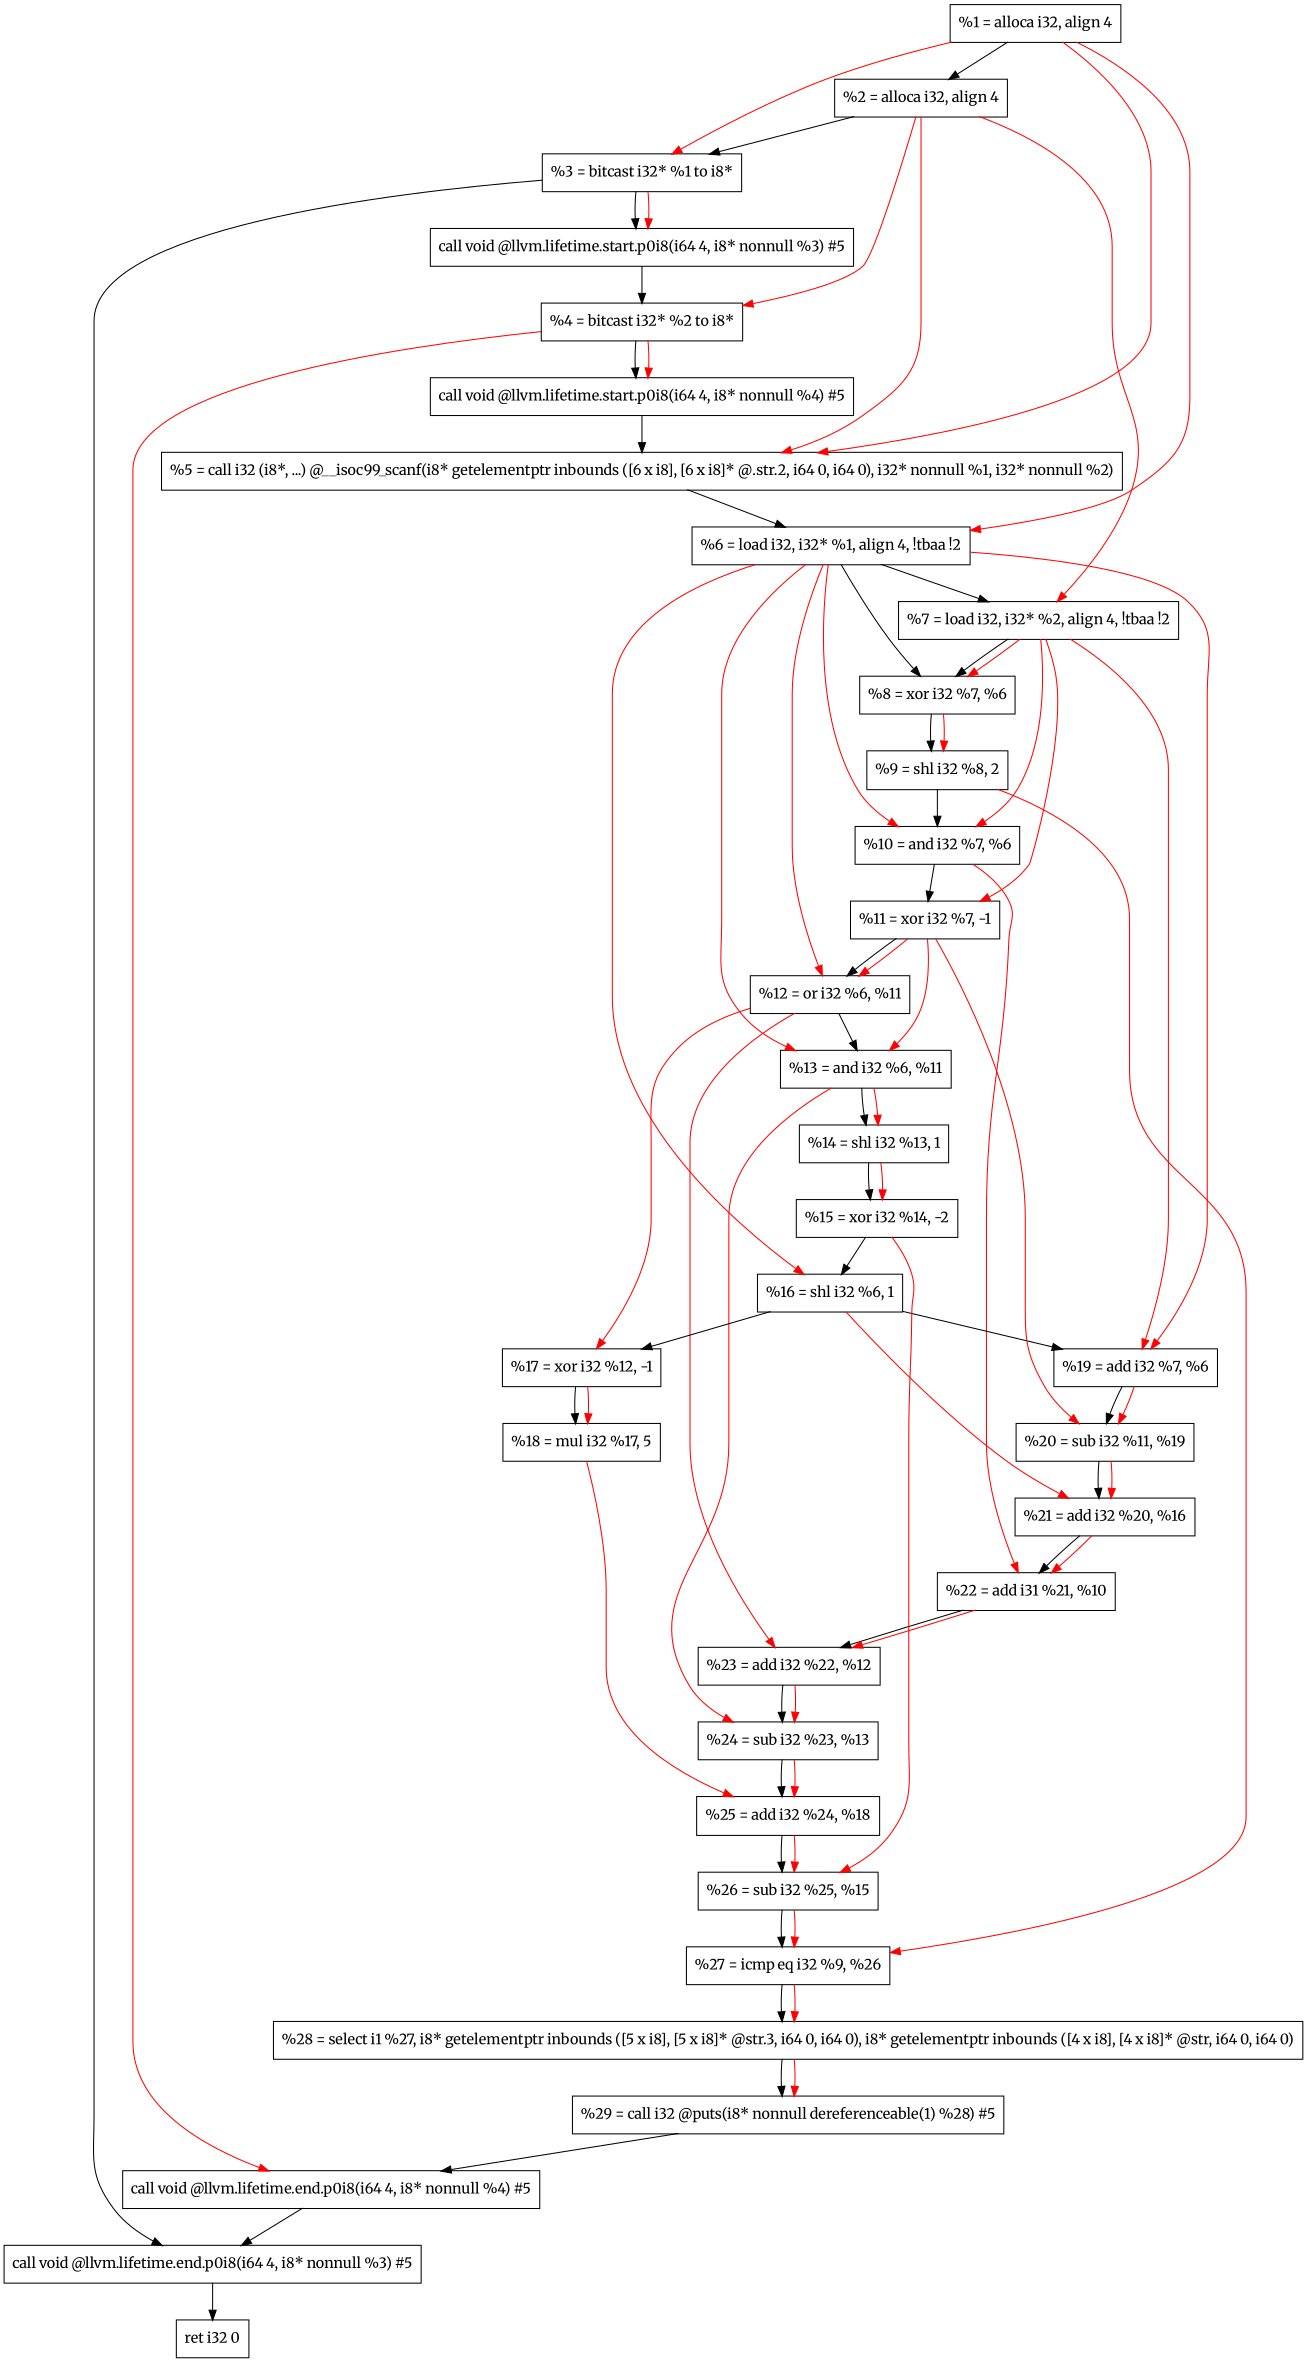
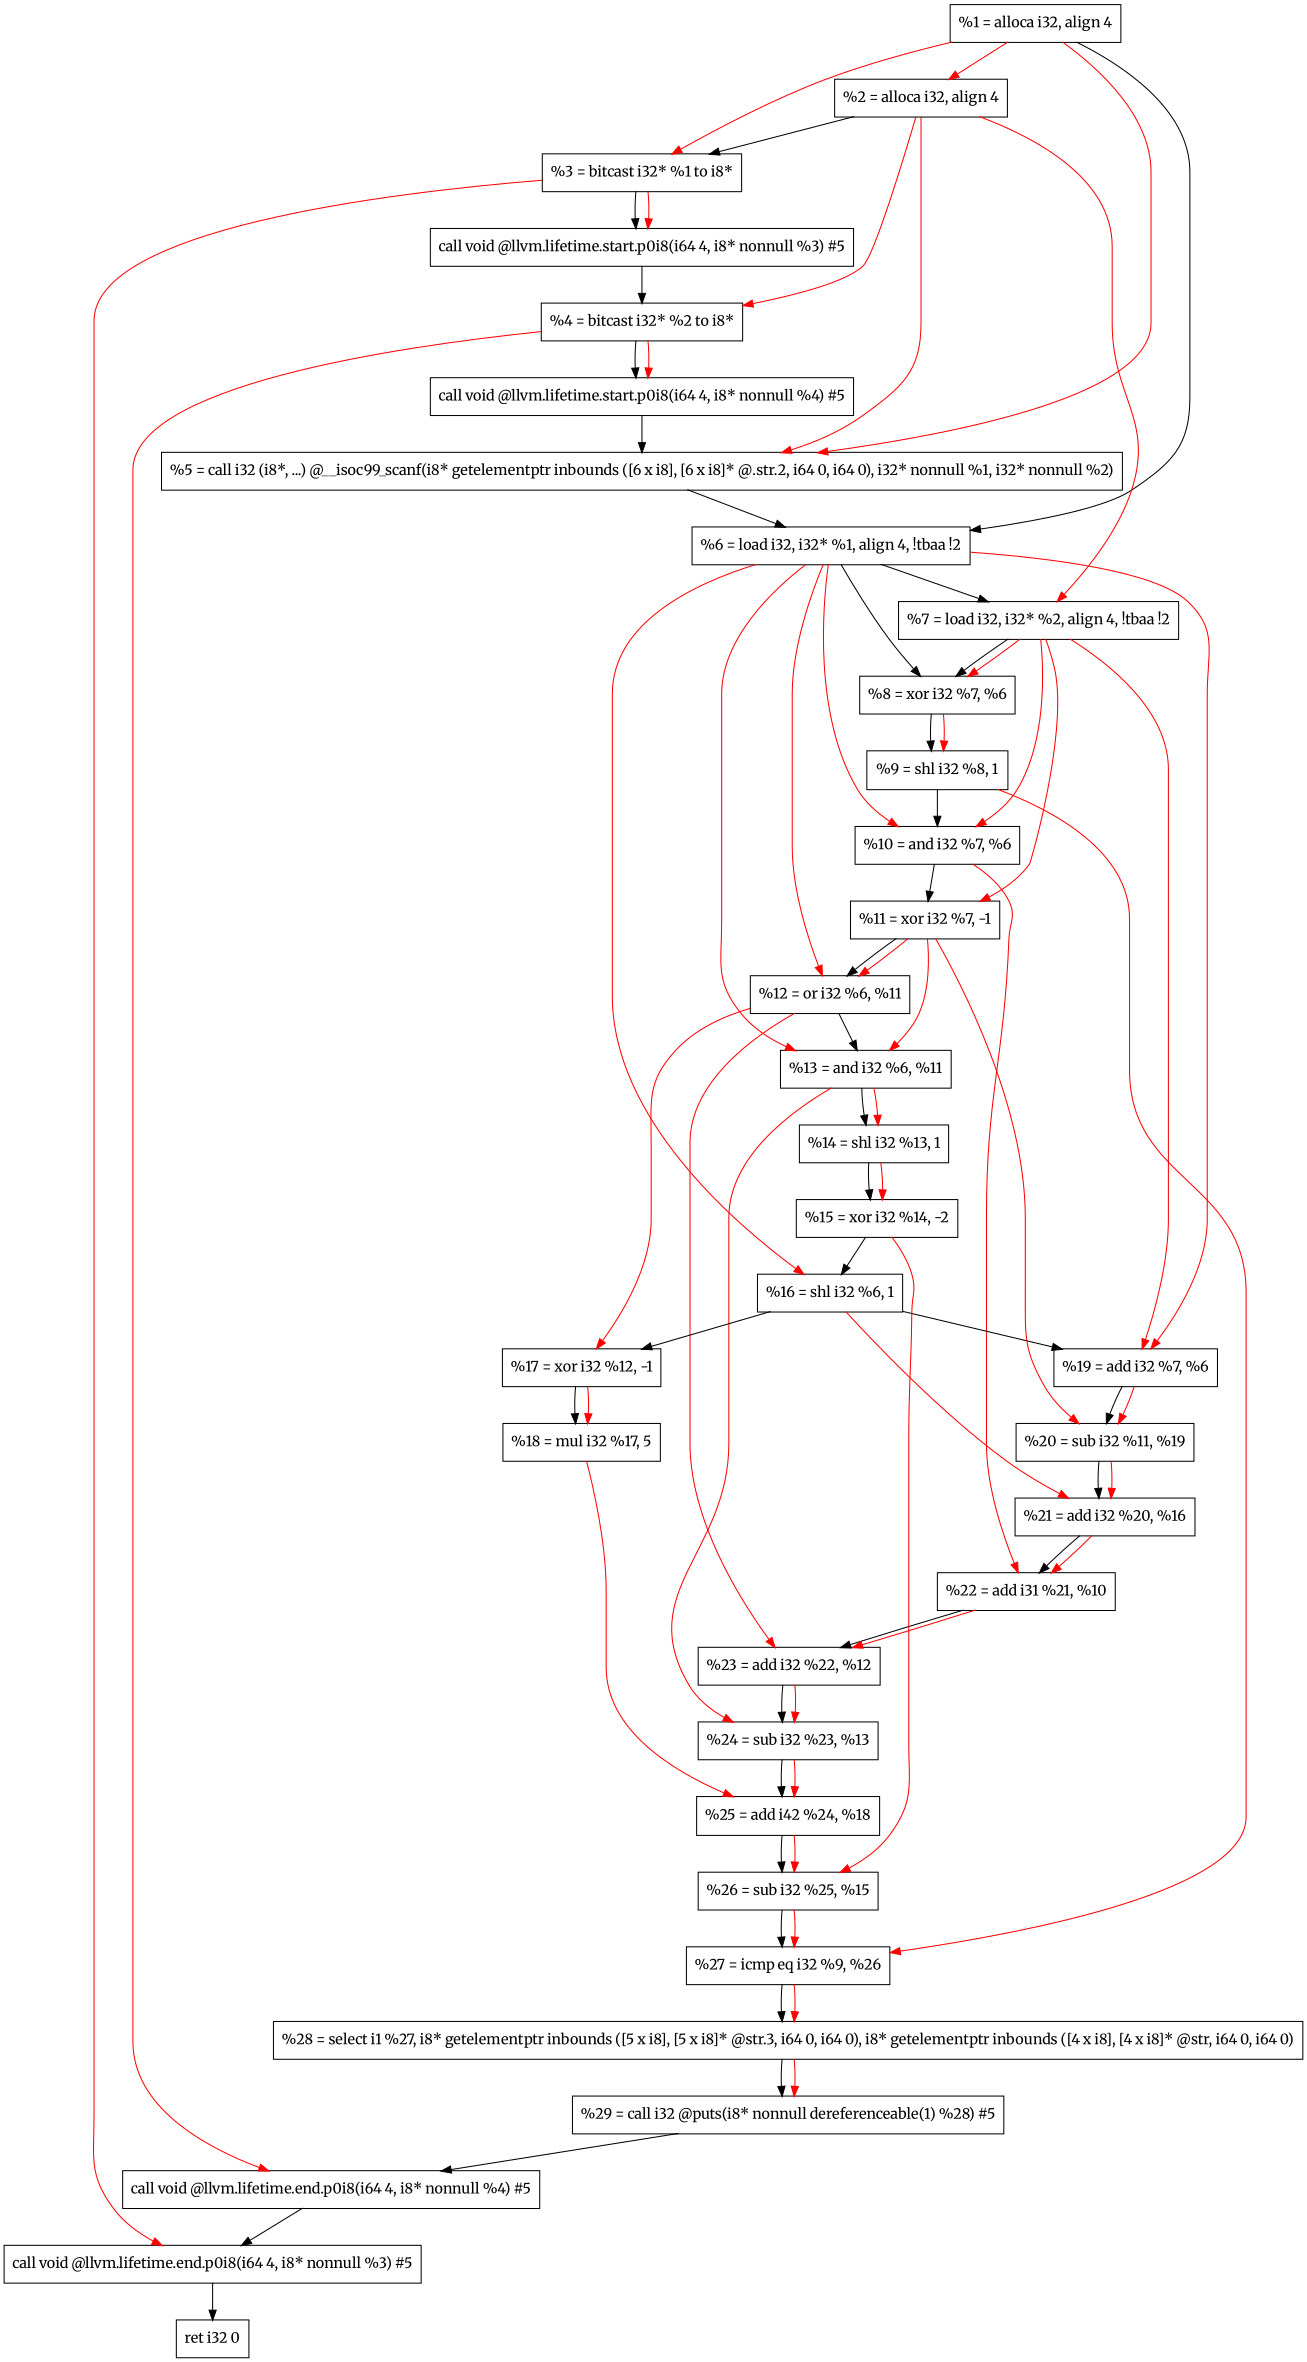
(983, 58) -> (983, 58)
(1190, 331) -> (1190, 331)
(937, 770) -> (937, 770)
(94, 1048) -> (94, 1048)
(788, 1816) -> (788, 1816)
